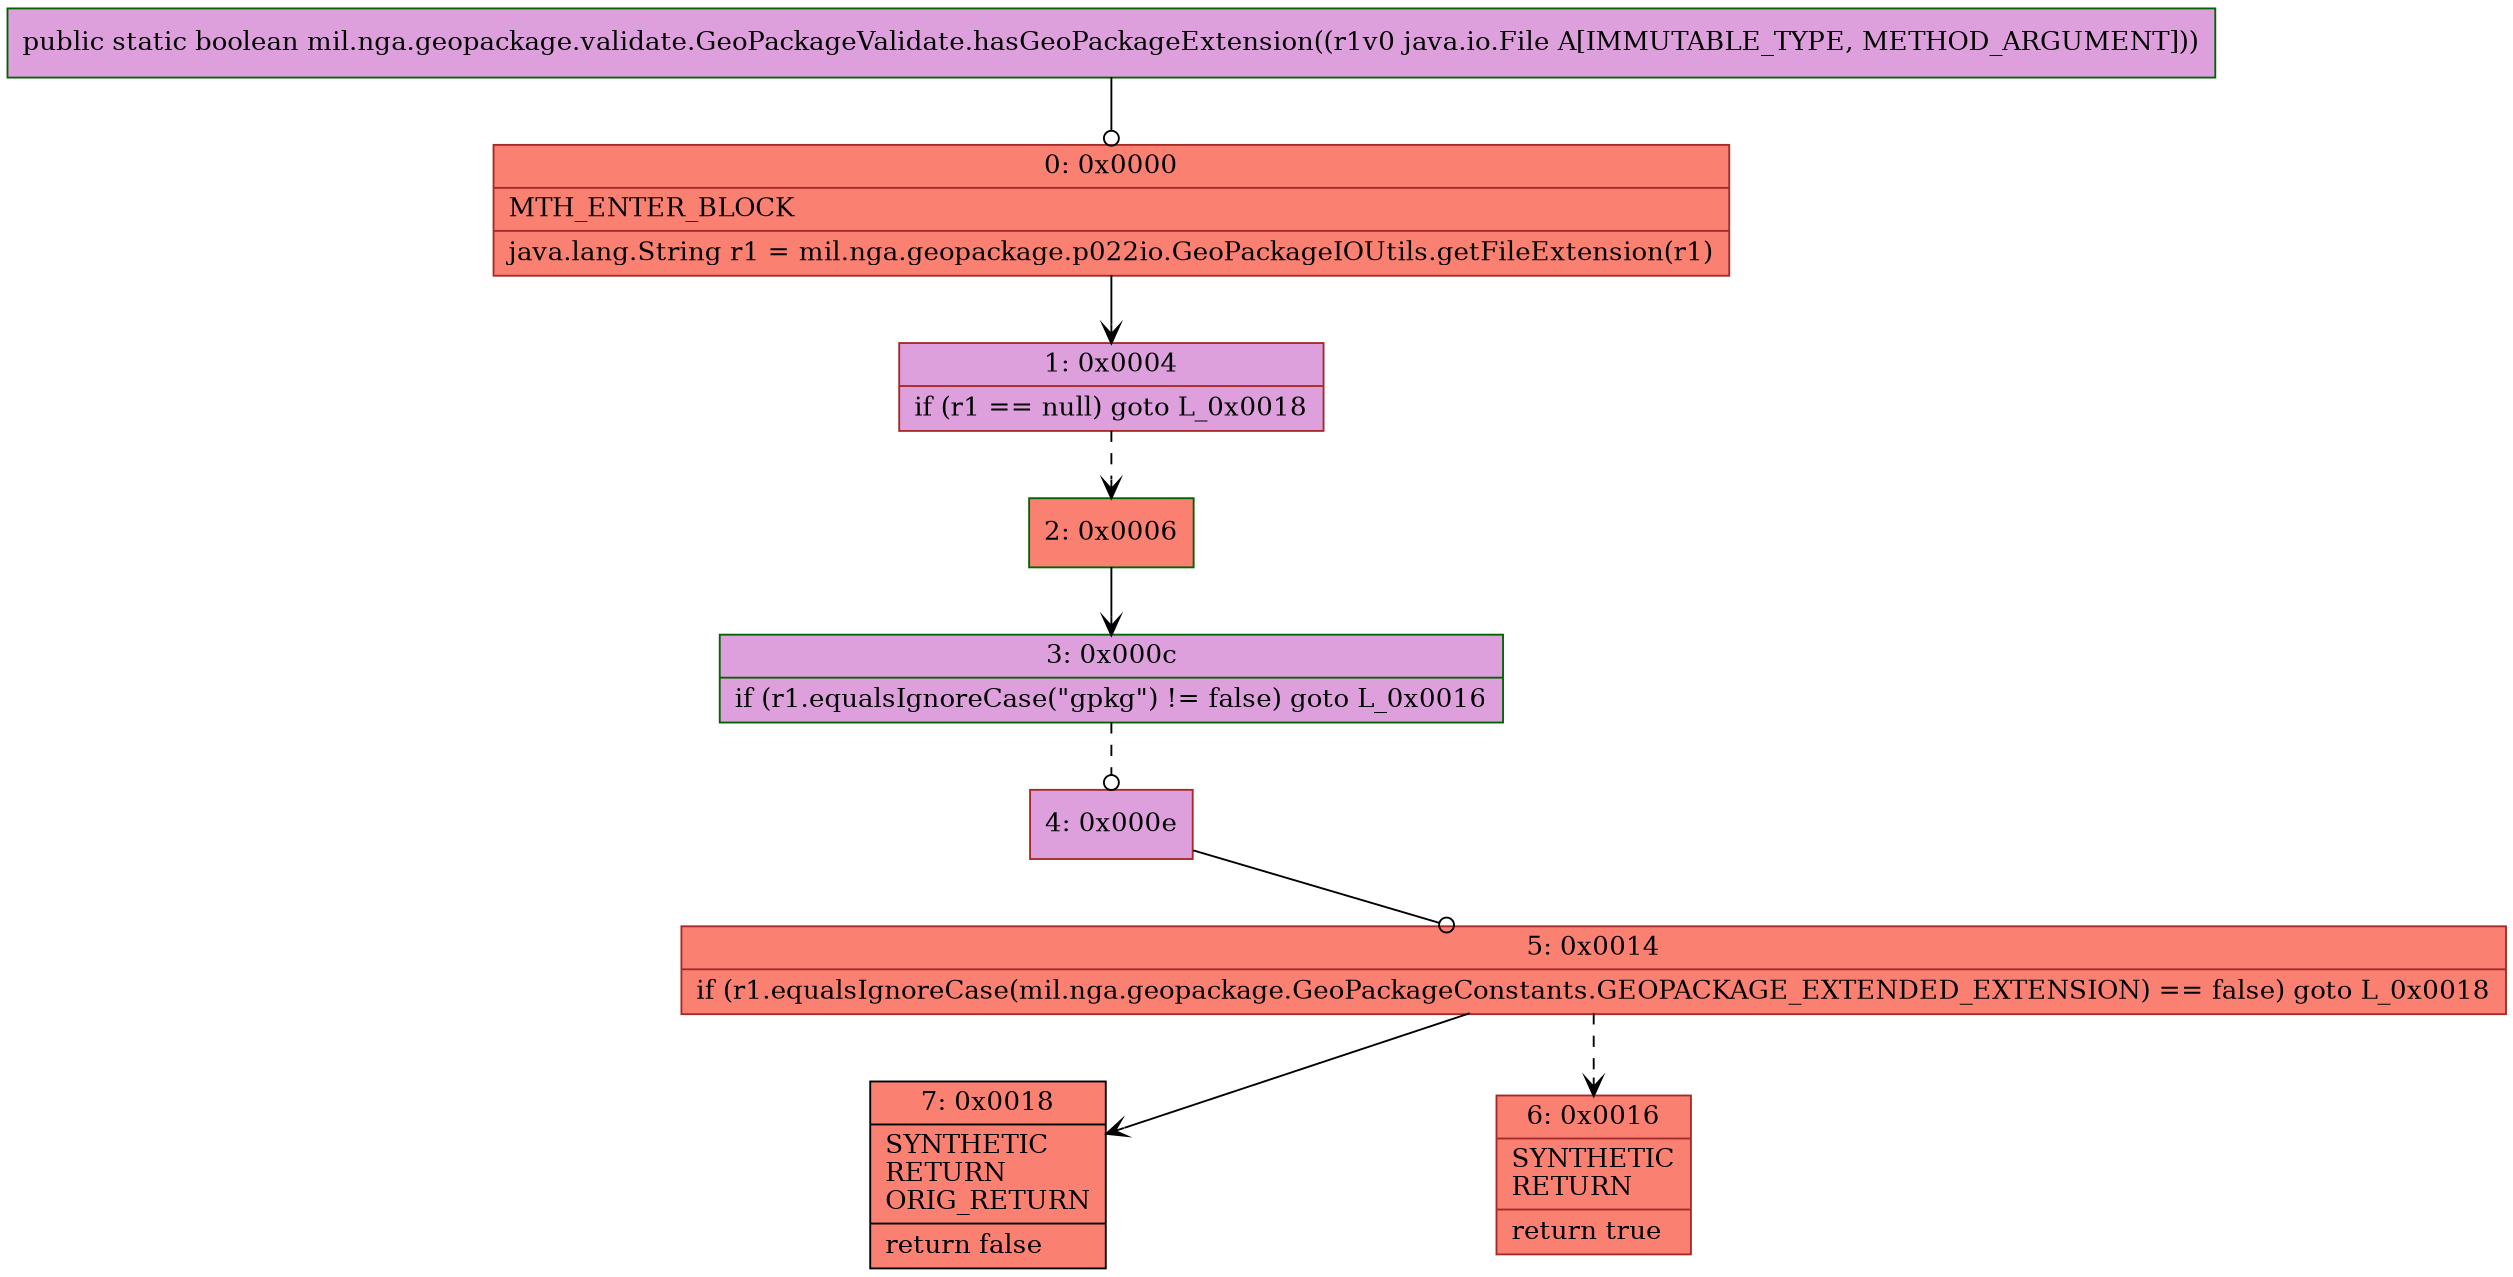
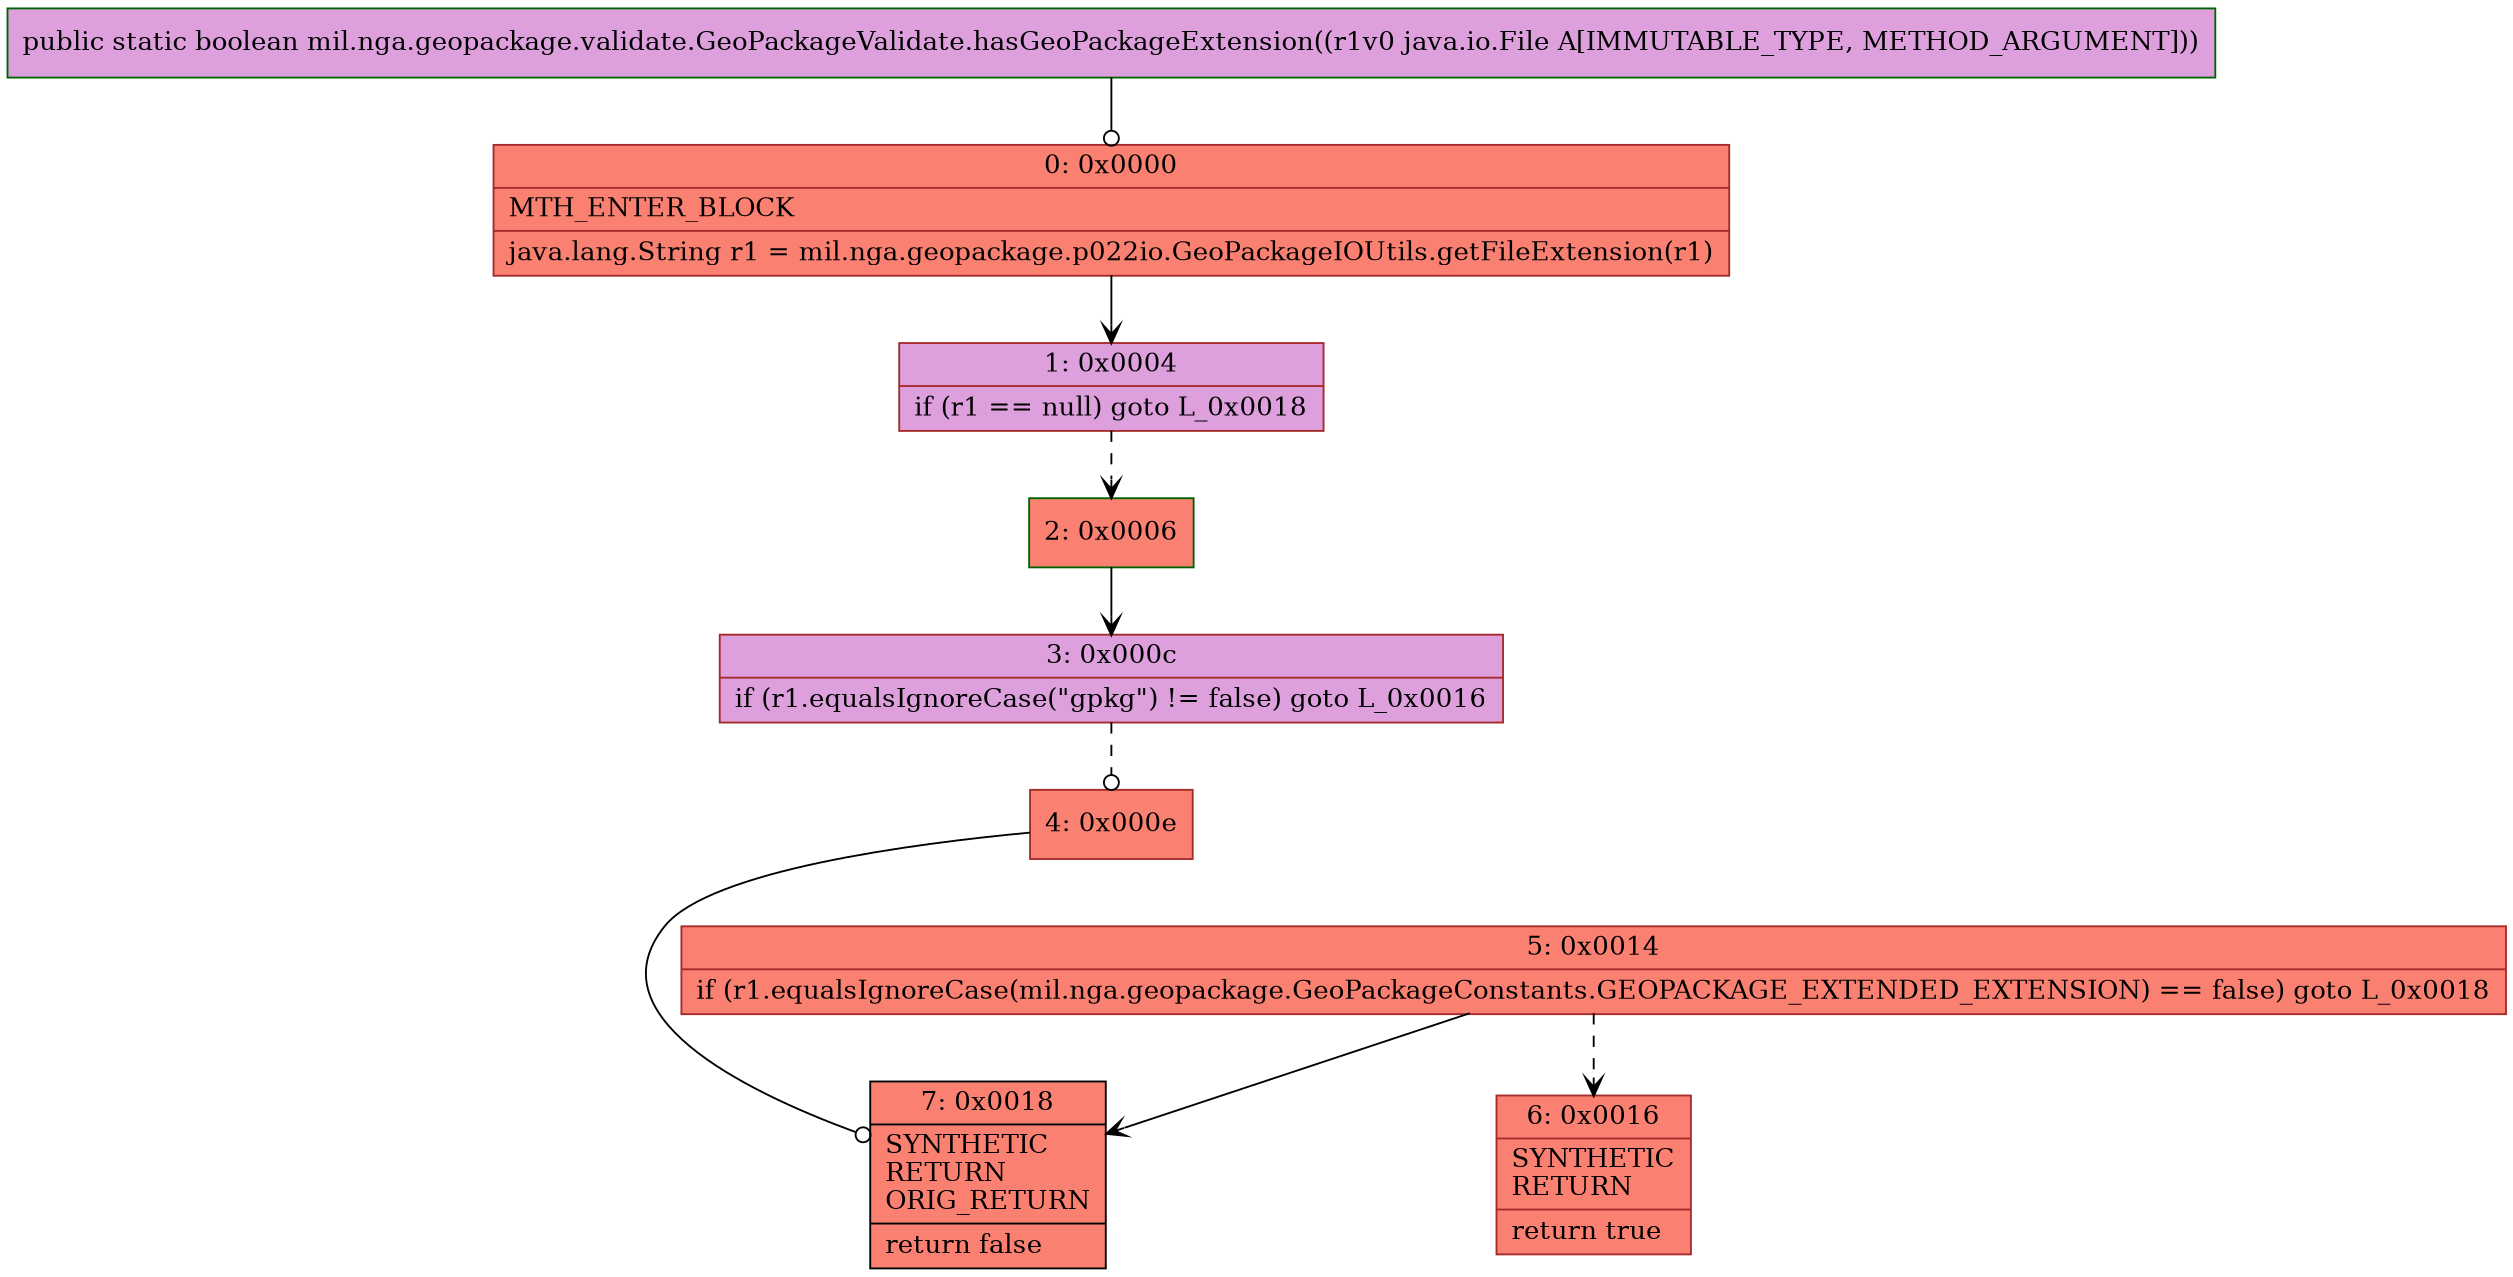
(1111, 679) -> (1111, 679)
(1111, 824) -> (1111, 824)
(1316, 887) -> (686, 909)
